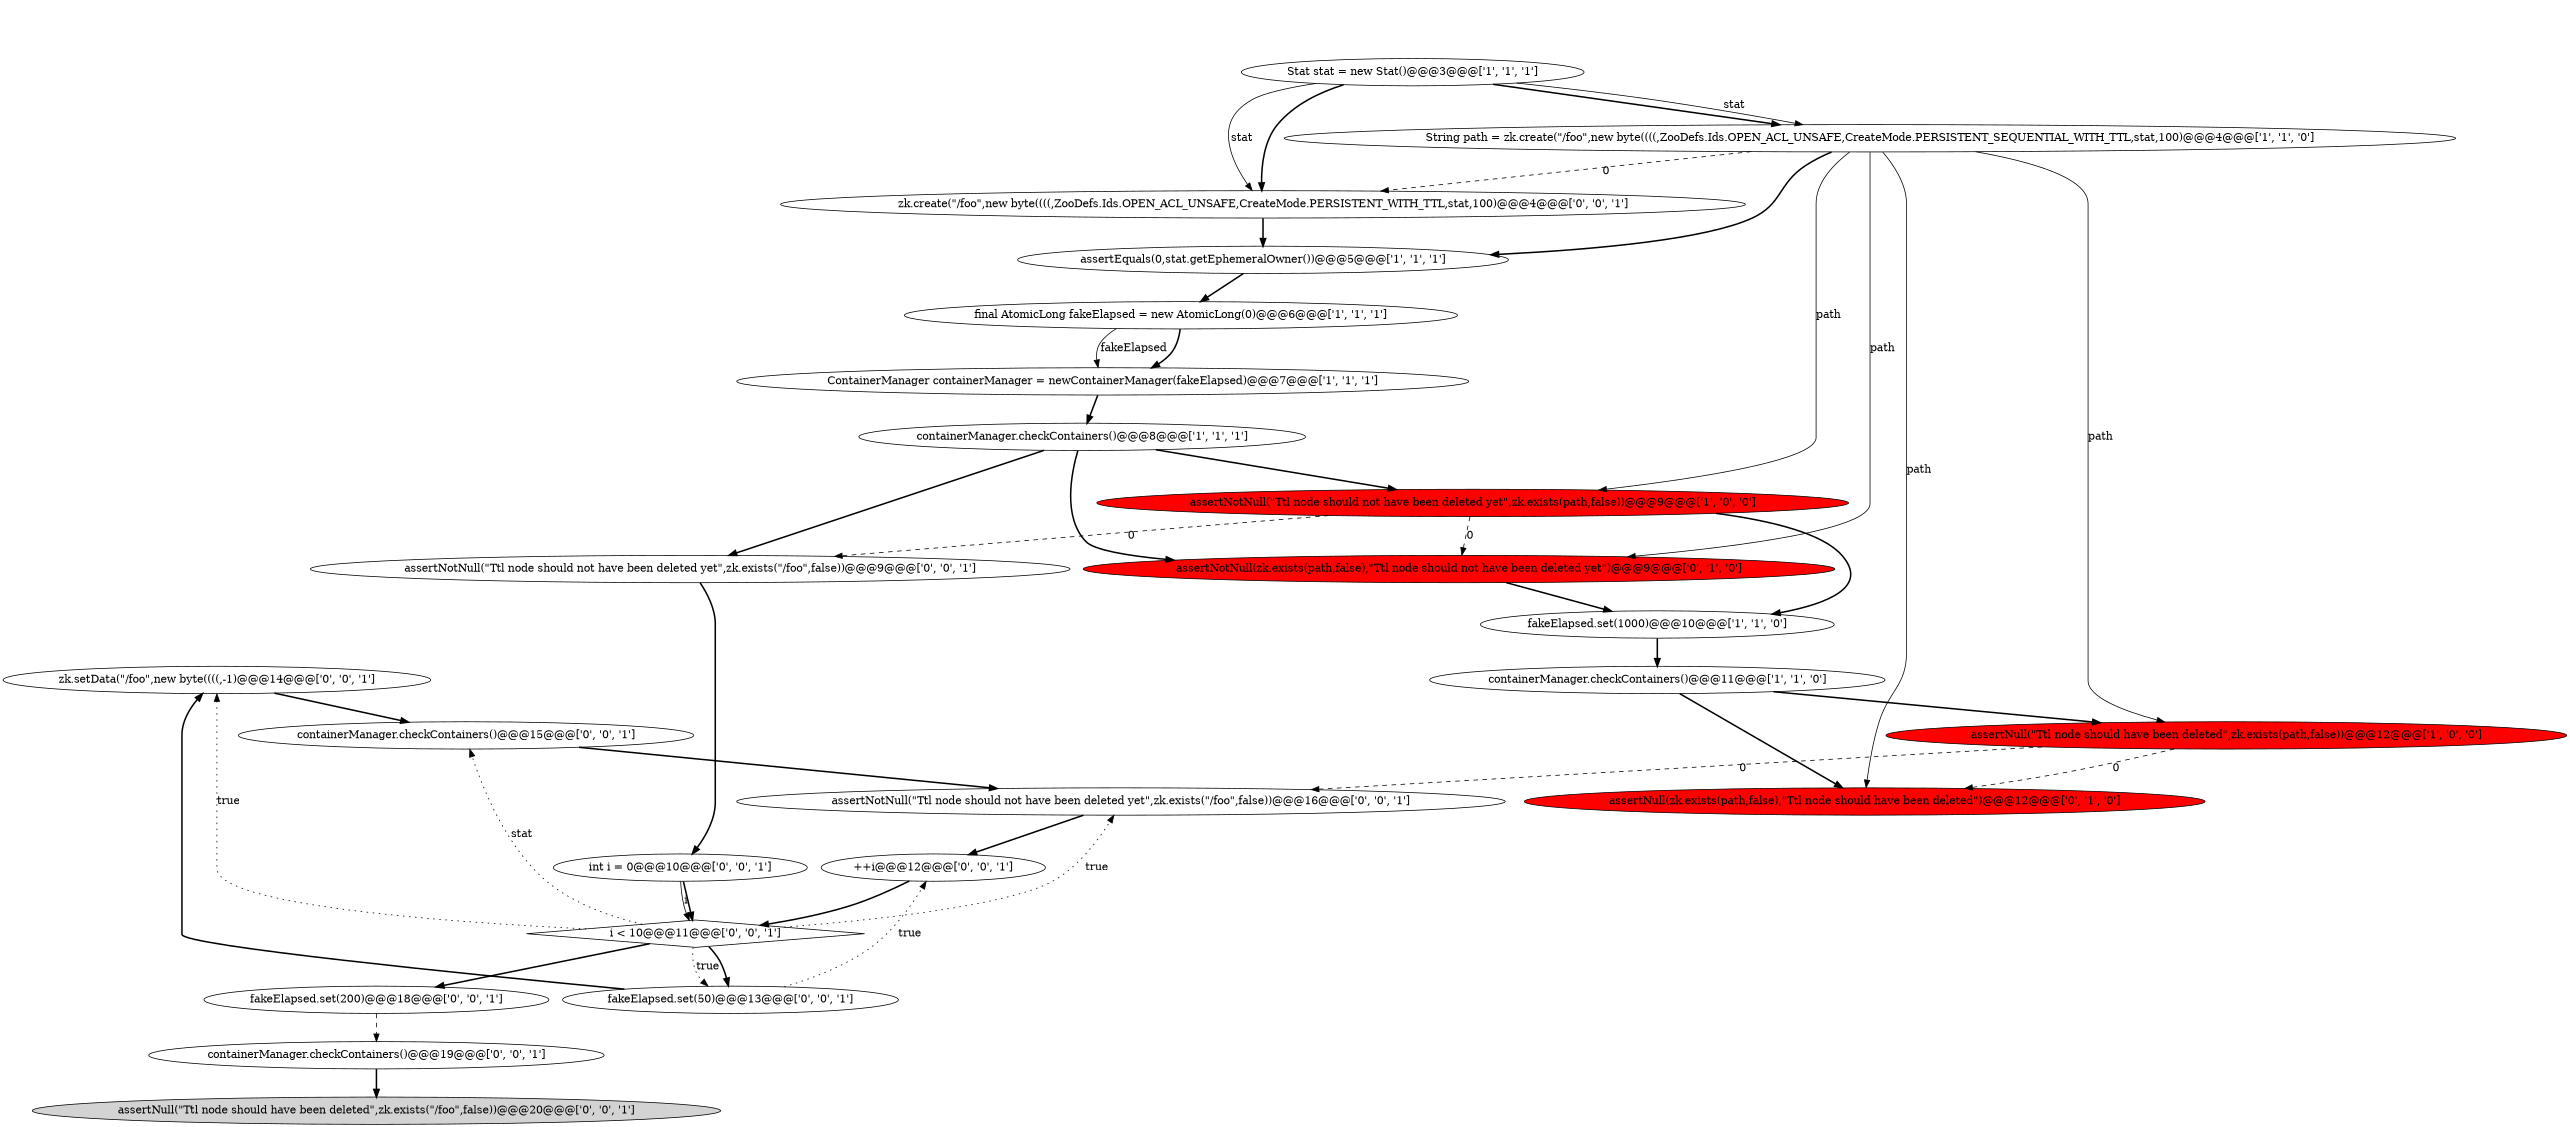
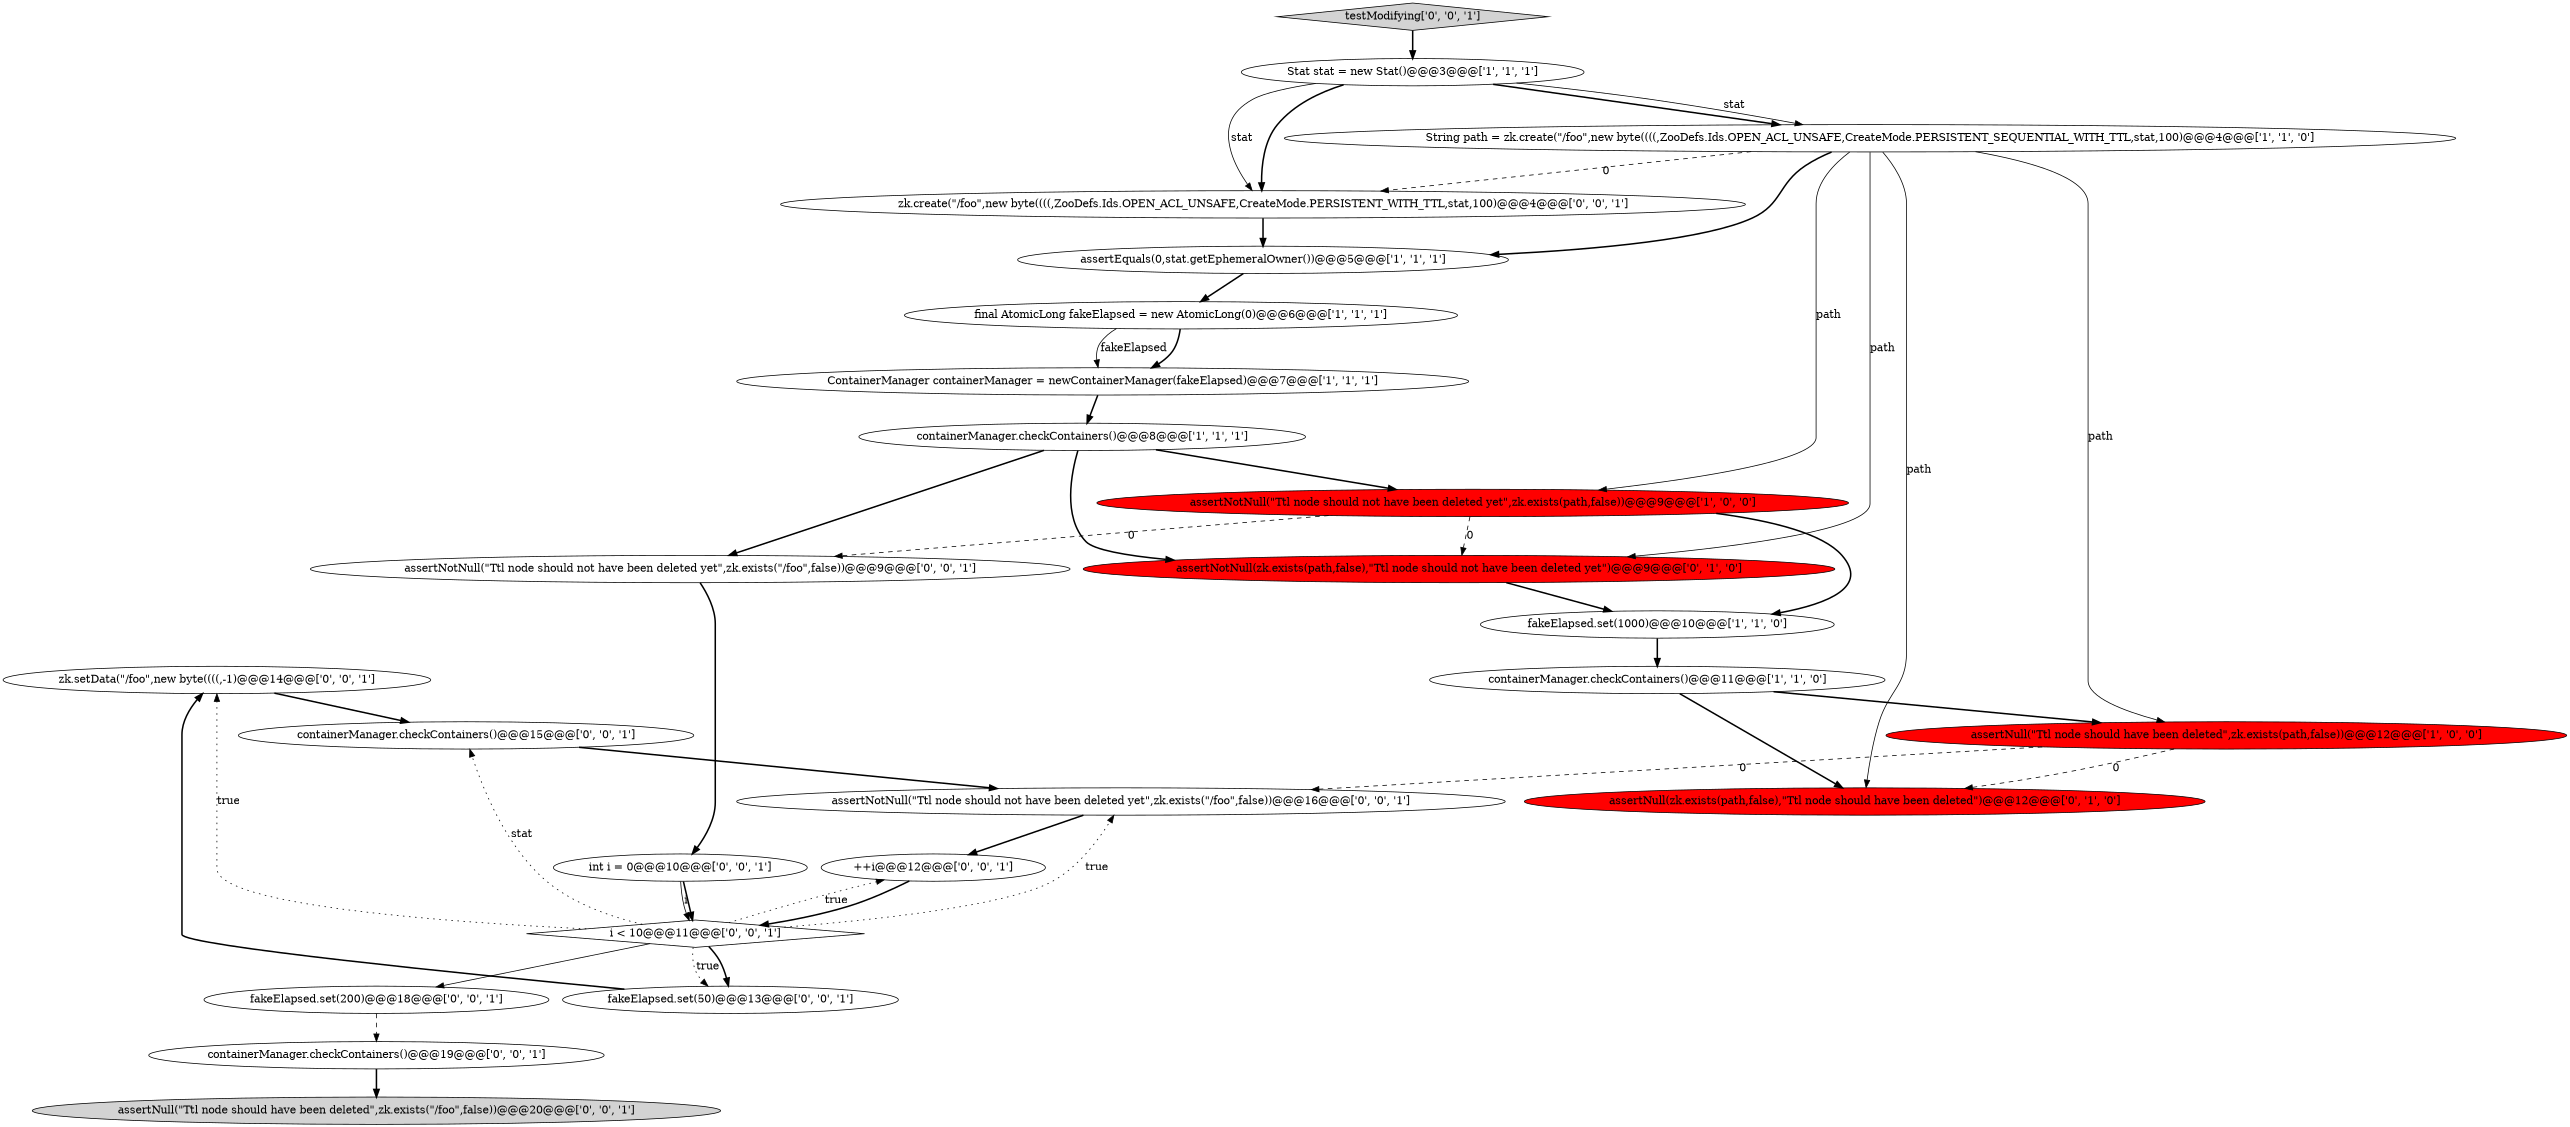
none -> (1413, 17)
(864, 952) -> (802, 901)
(547, 965) -> (547, 965)
